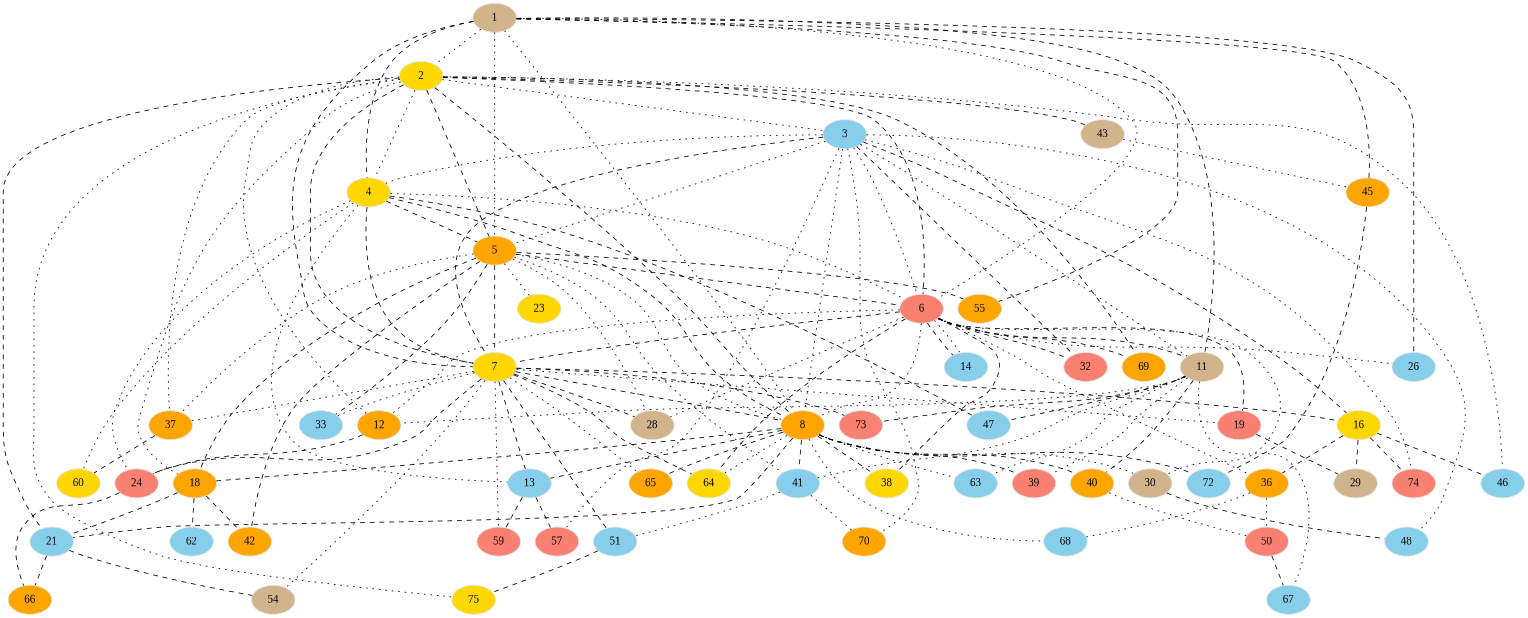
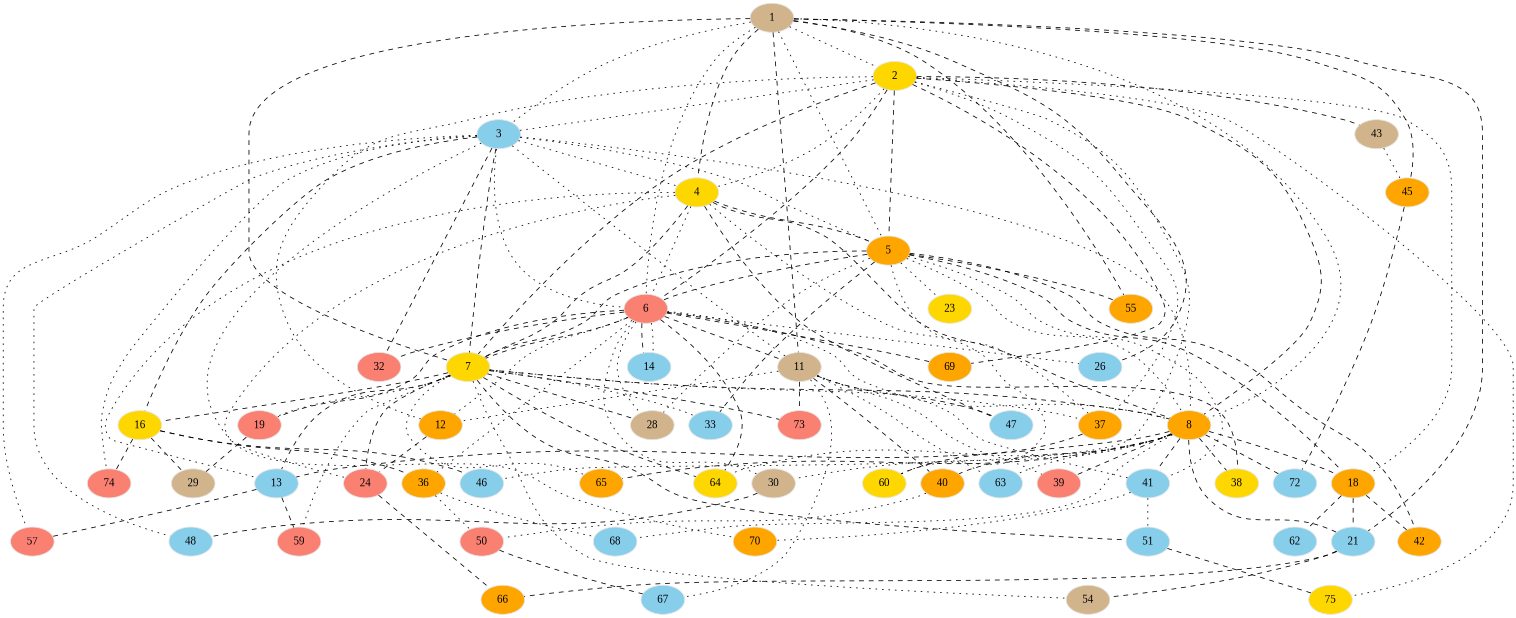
none -> (624, 56)
(25, 158) -> (1374, 65)
